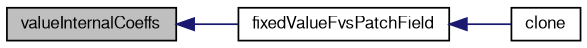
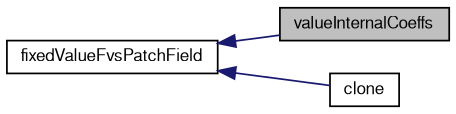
(216, 24) -> (258, 38)
